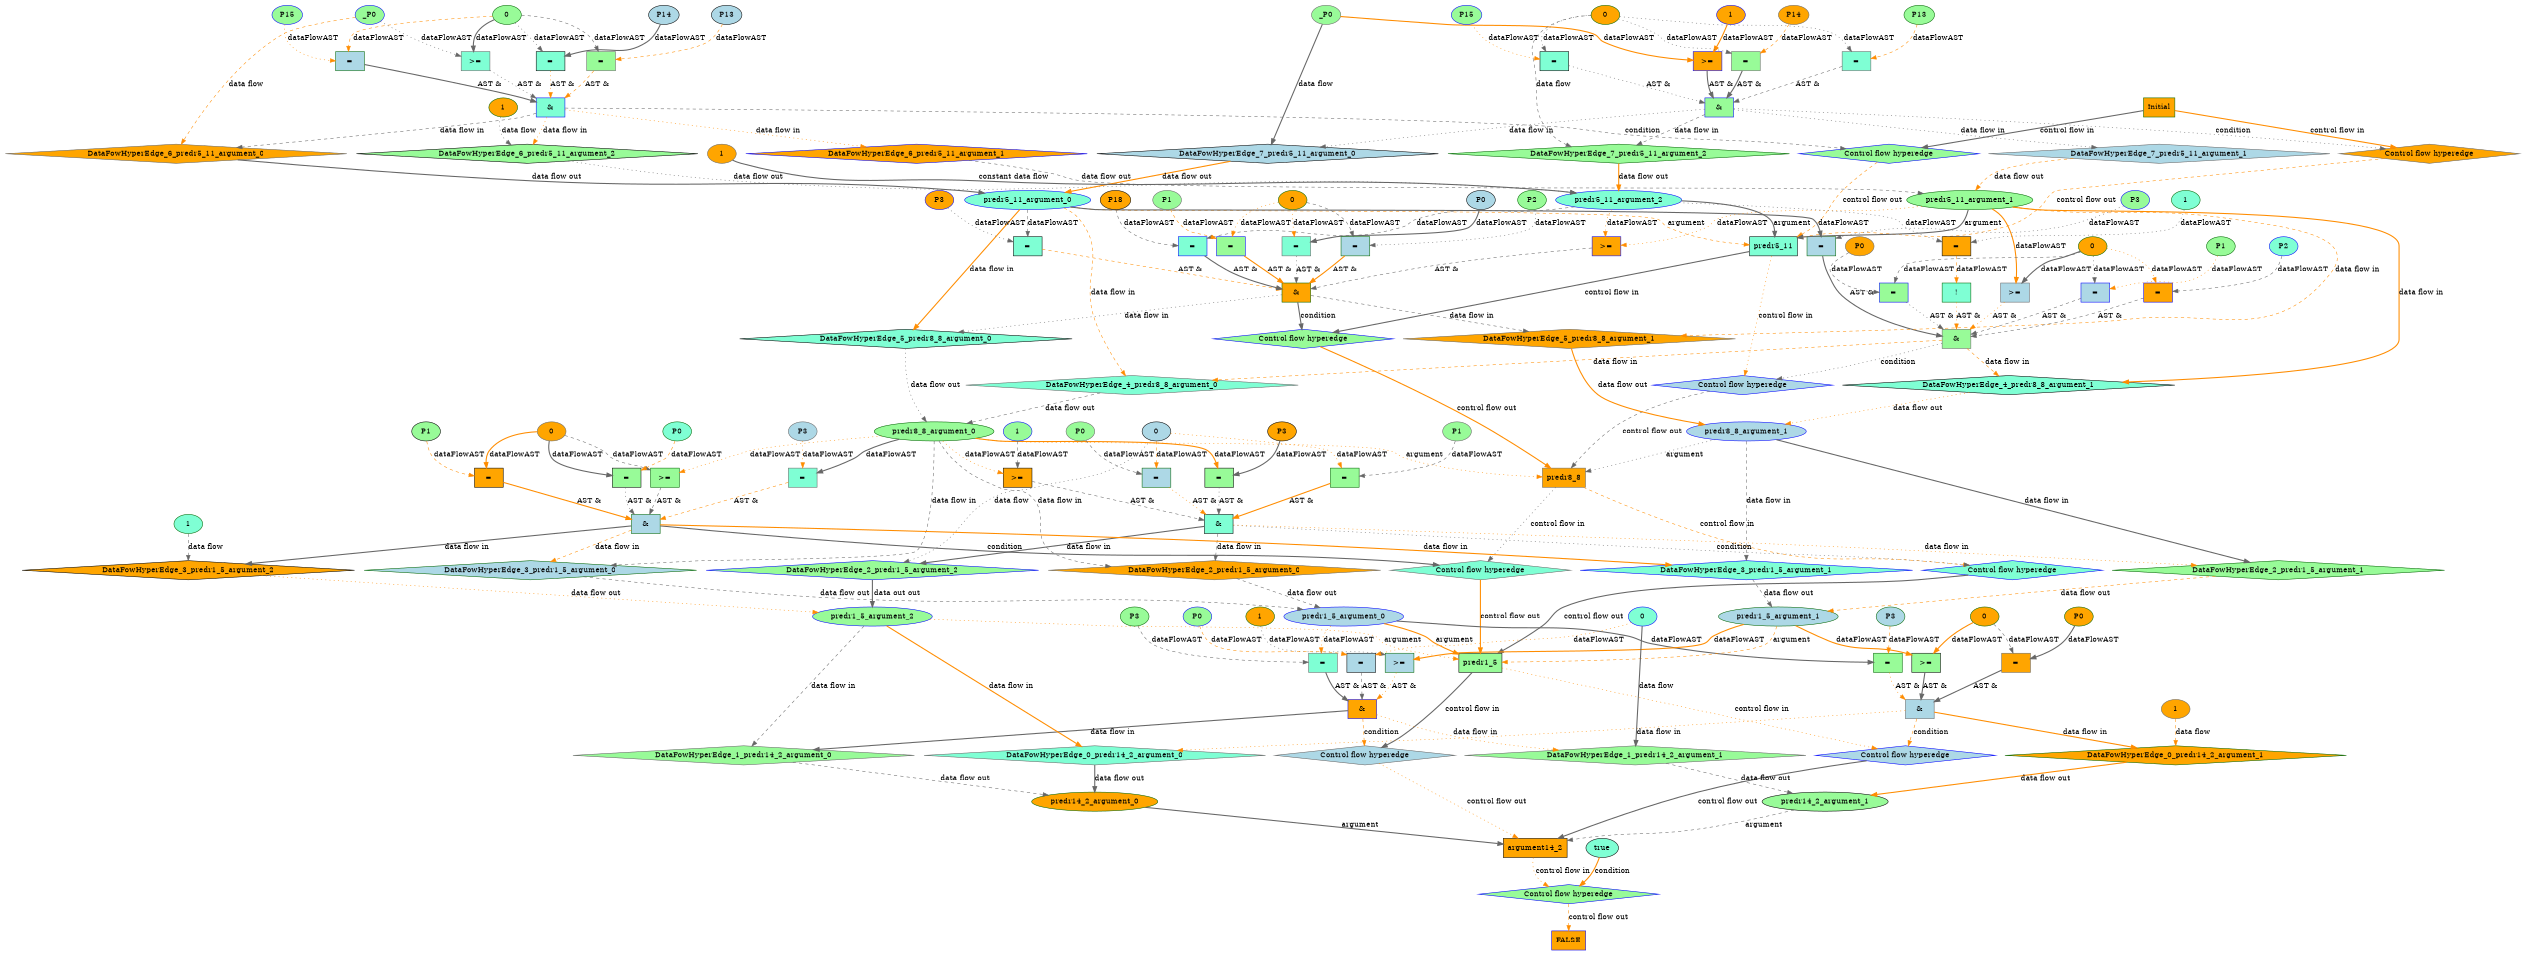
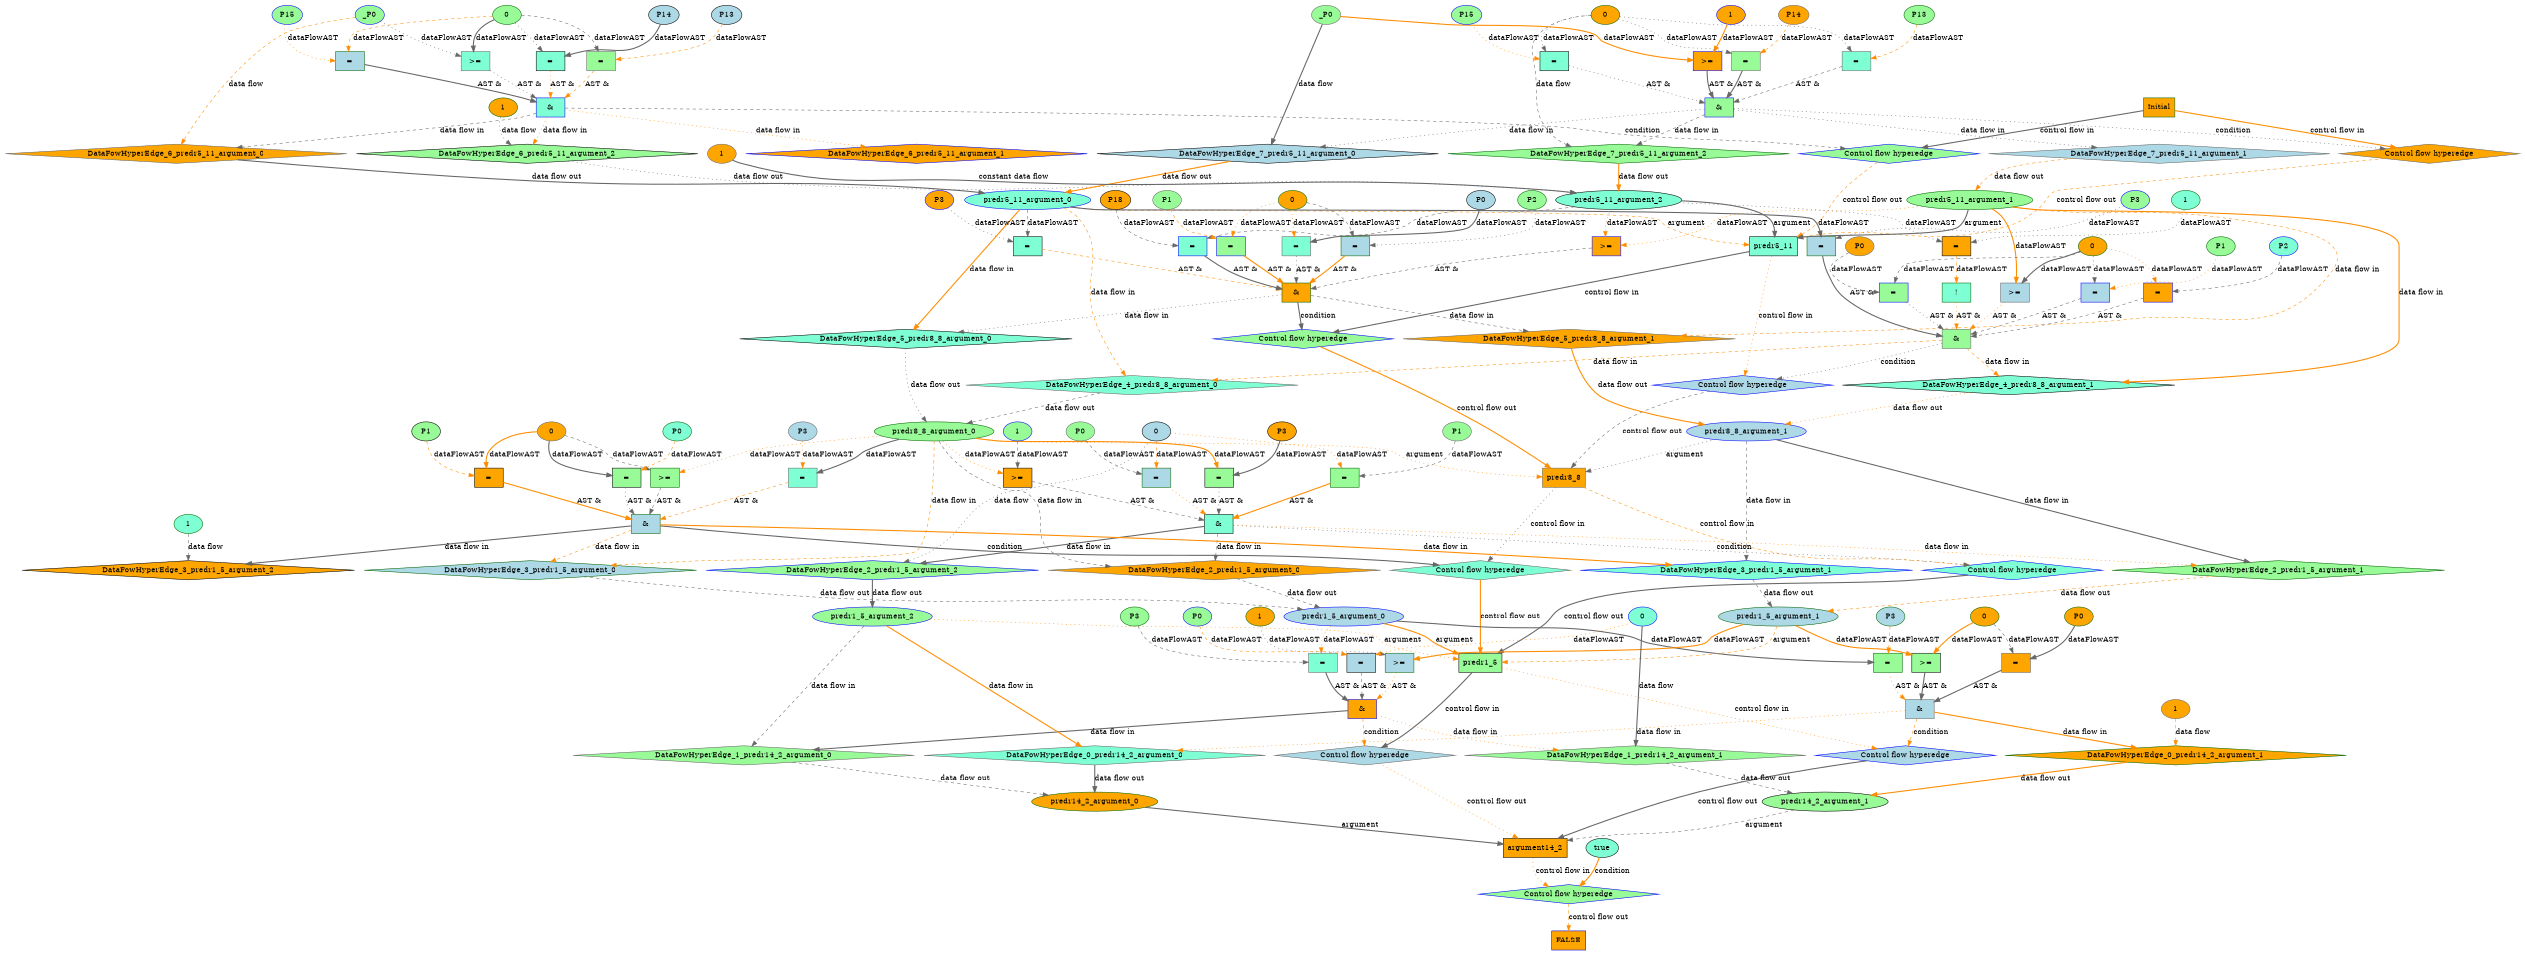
(1442, 188) -> none
(1619, 200) -> (1619, 200)
(823, 558) -> (823, 558)
(897, 593) -> (897, 593)
(537, 594) -> none
